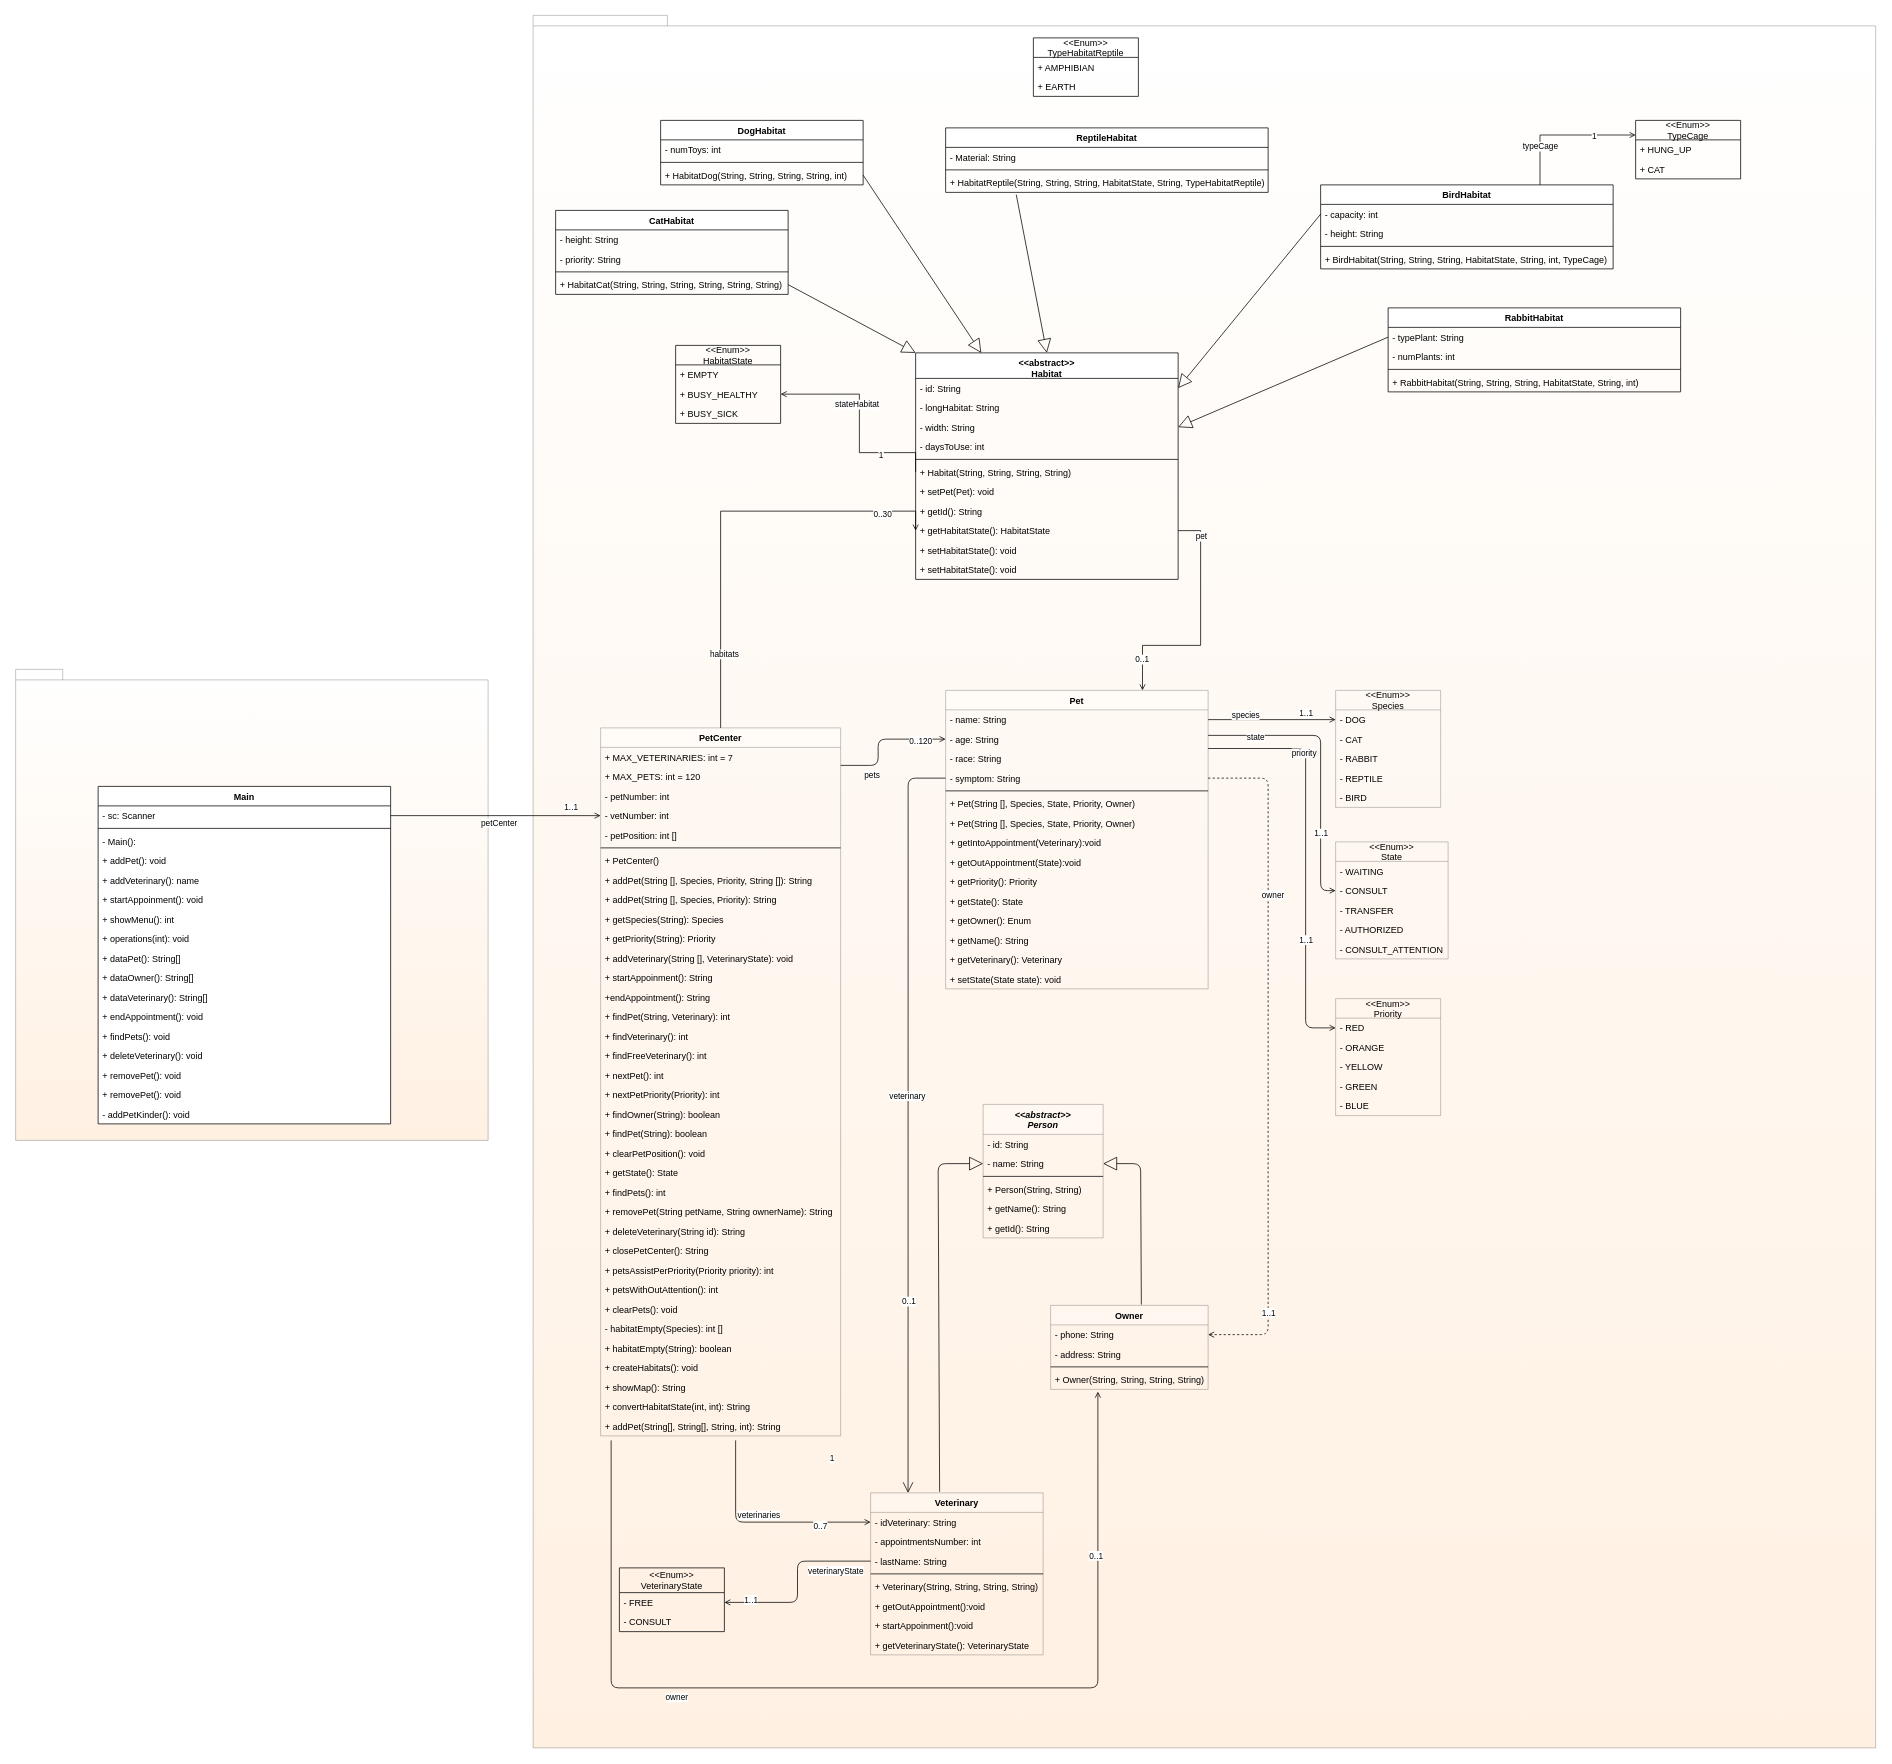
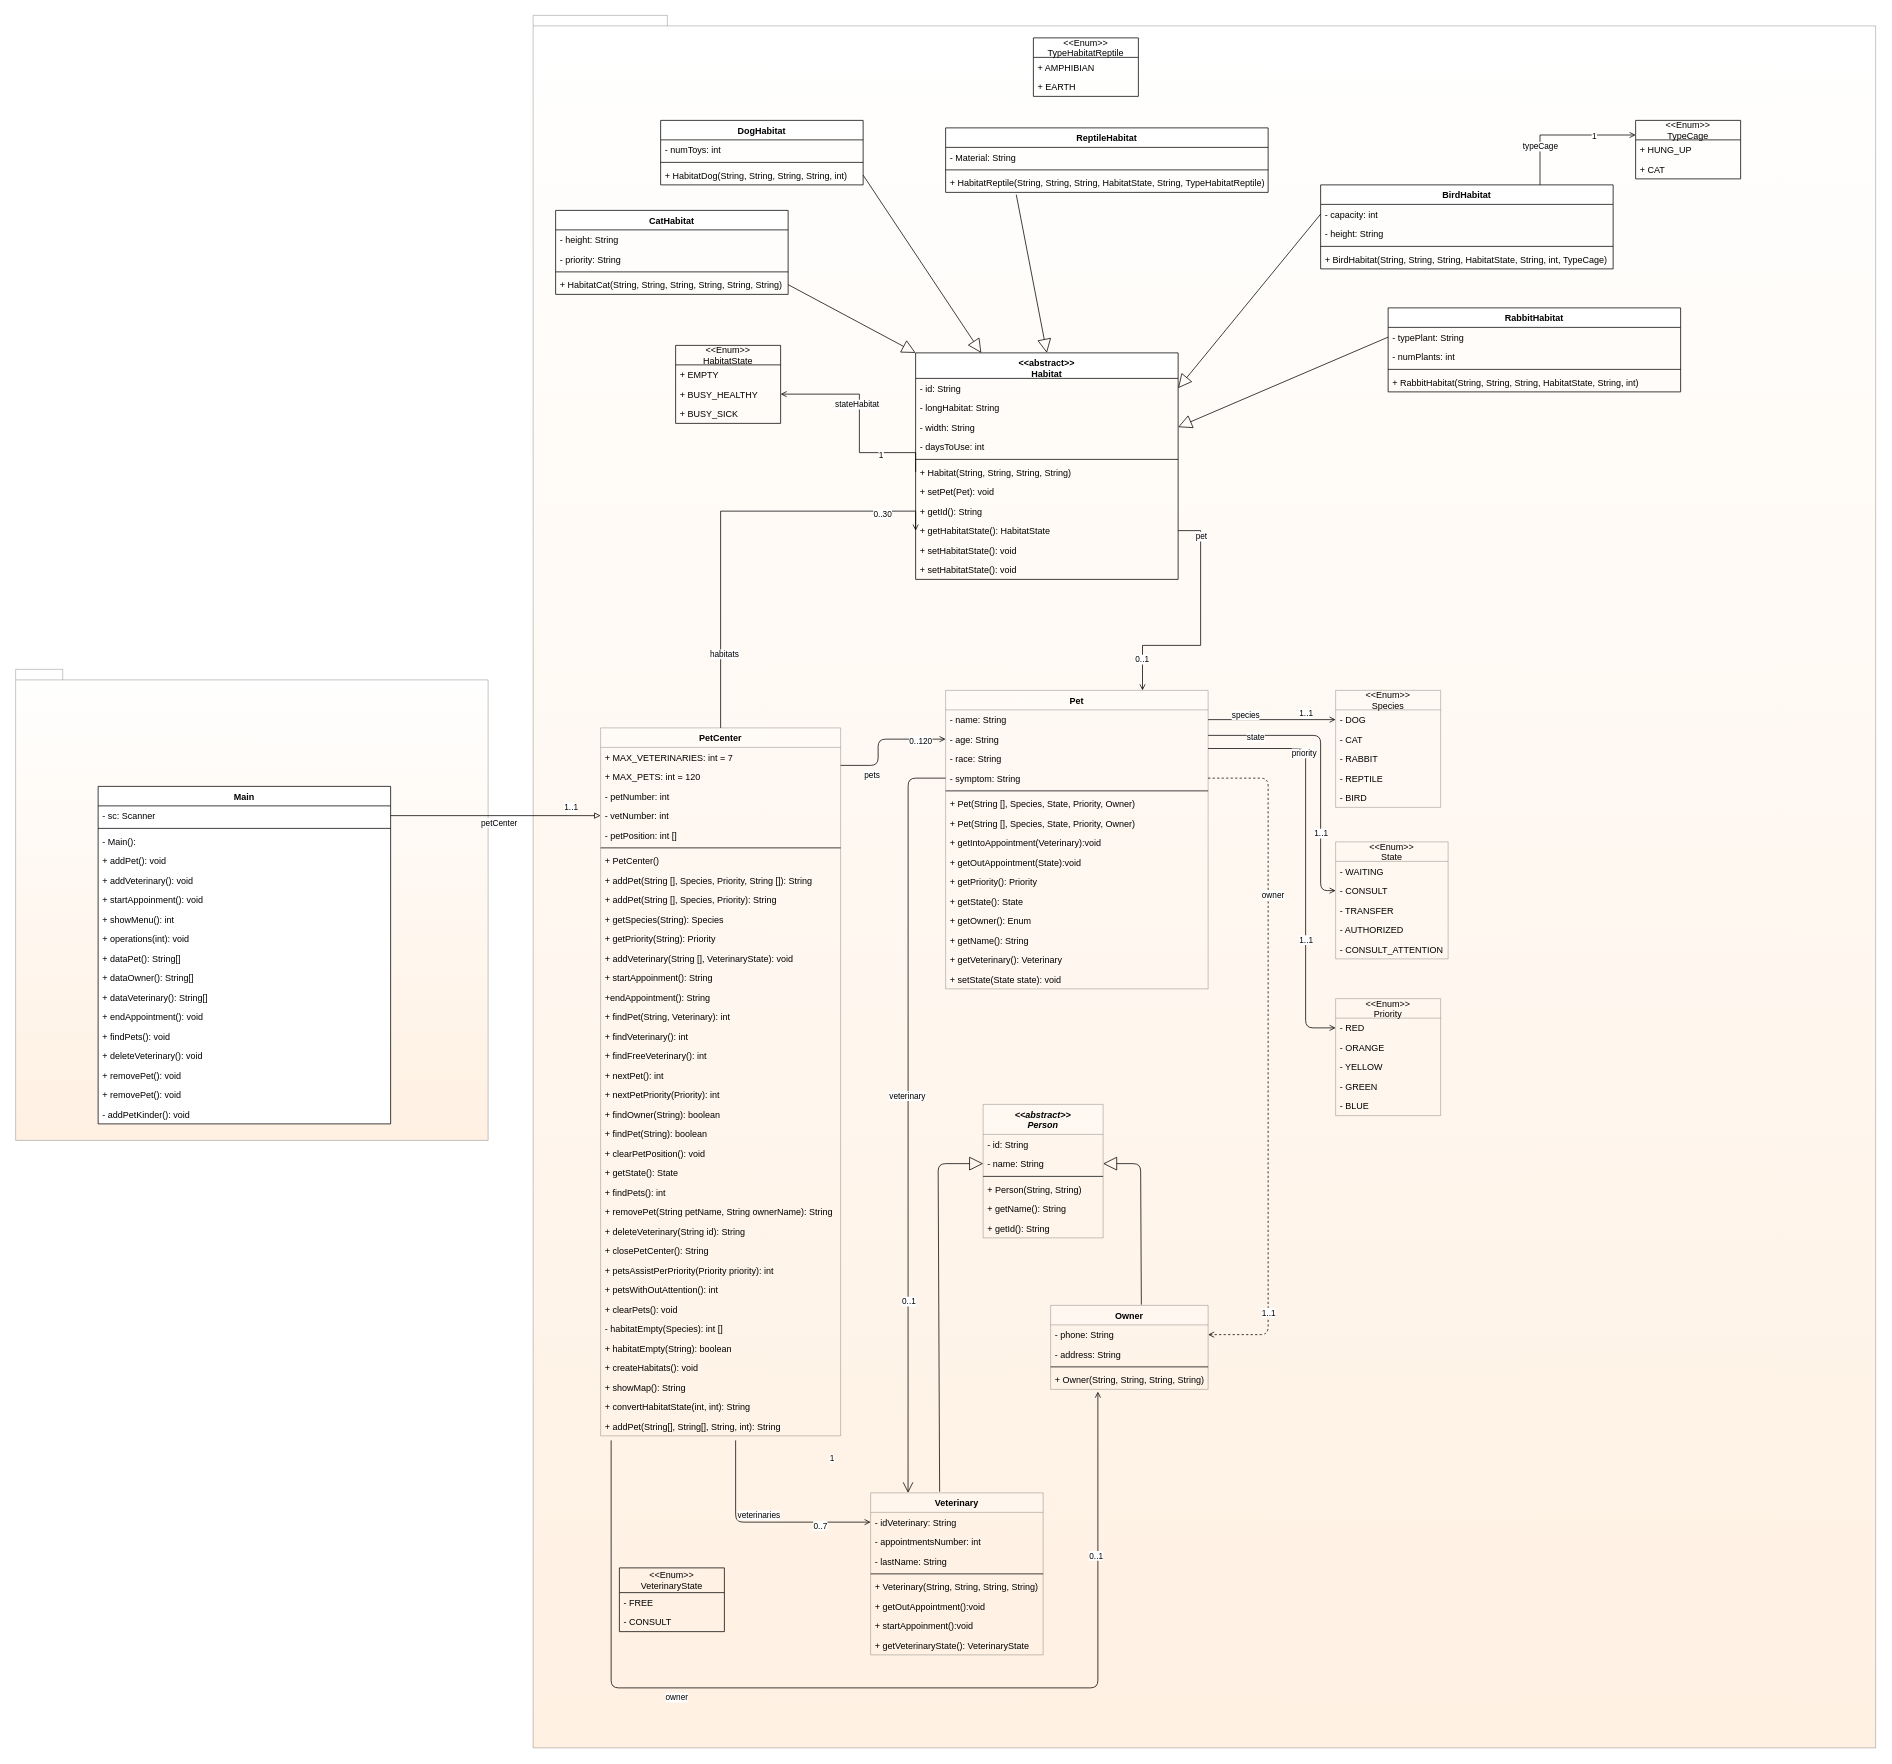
(595, 816) -> (593, 816)
(155, 881) -> (154, 881)
(797, 1582) -> none
